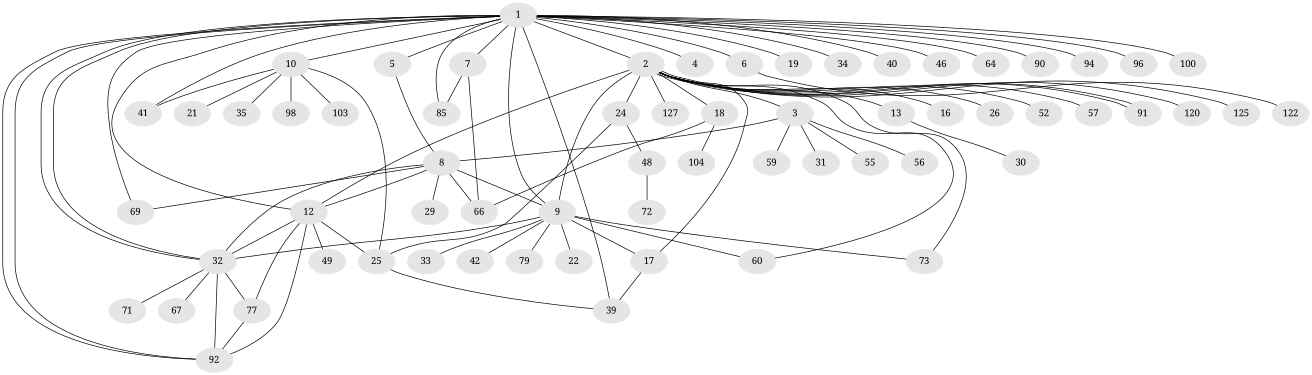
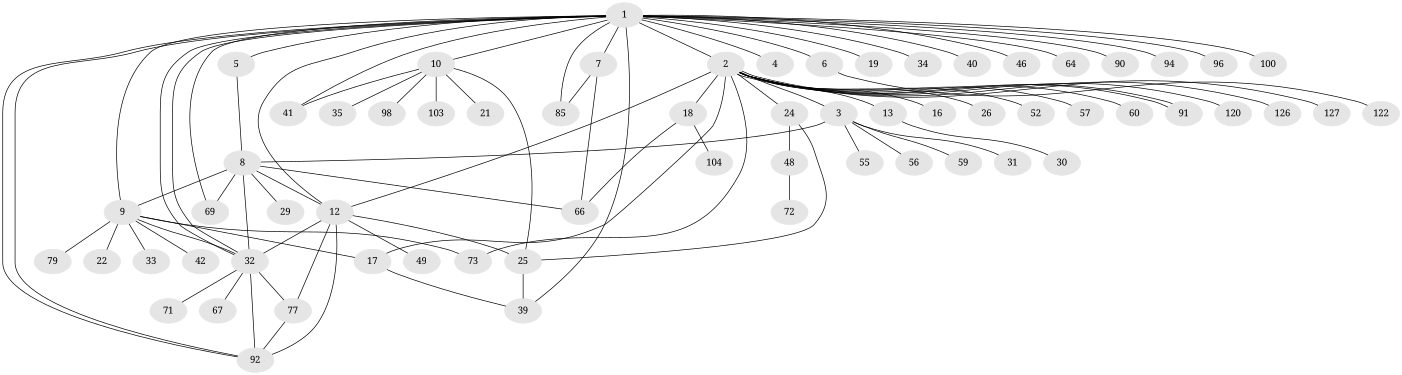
(1241, 114) -> (1282, 114)
(581, 127) -> none
(657, 237) -> none
